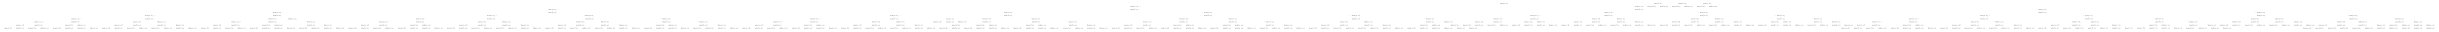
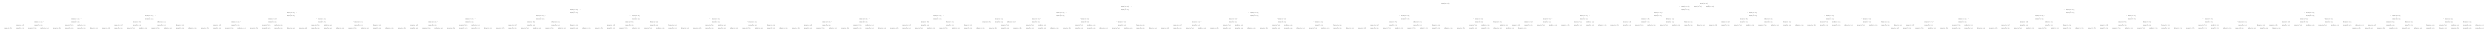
none -> (322, 22)
